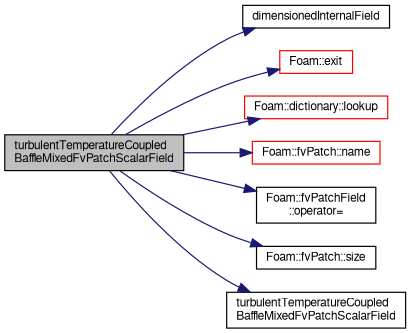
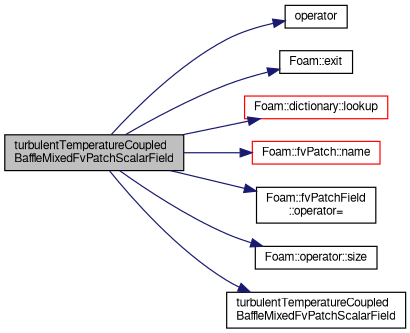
(316, 17) -> (316, 17)
(316, 62) -> (316, 62)
(316, 258) -> (316, 258)
